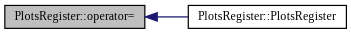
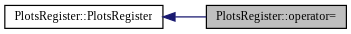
(173, 17) -> (191, 17)
